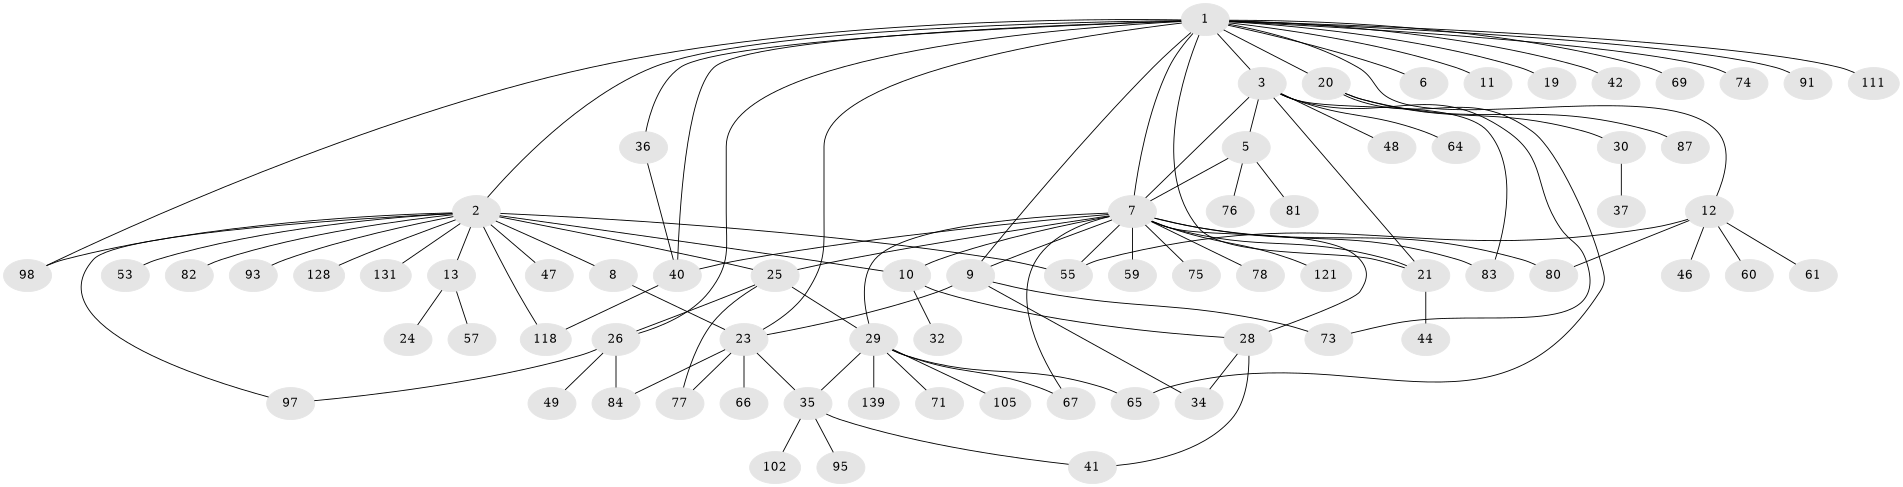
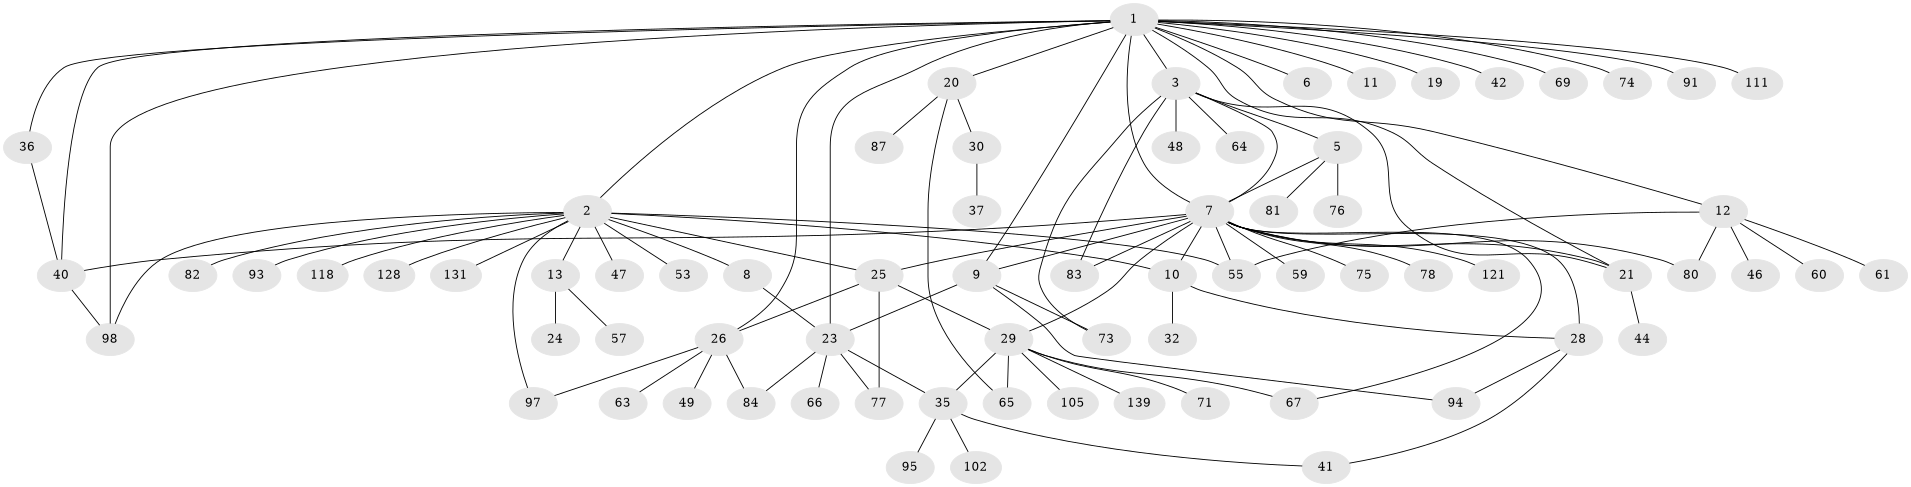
(612, 307) -> (86, 308)
none -> (623, 404)
(1199, 404) -> (1456, 404)
